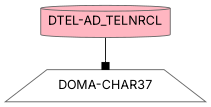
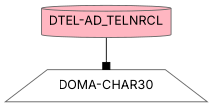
(106, 86) -> (106, 86)
